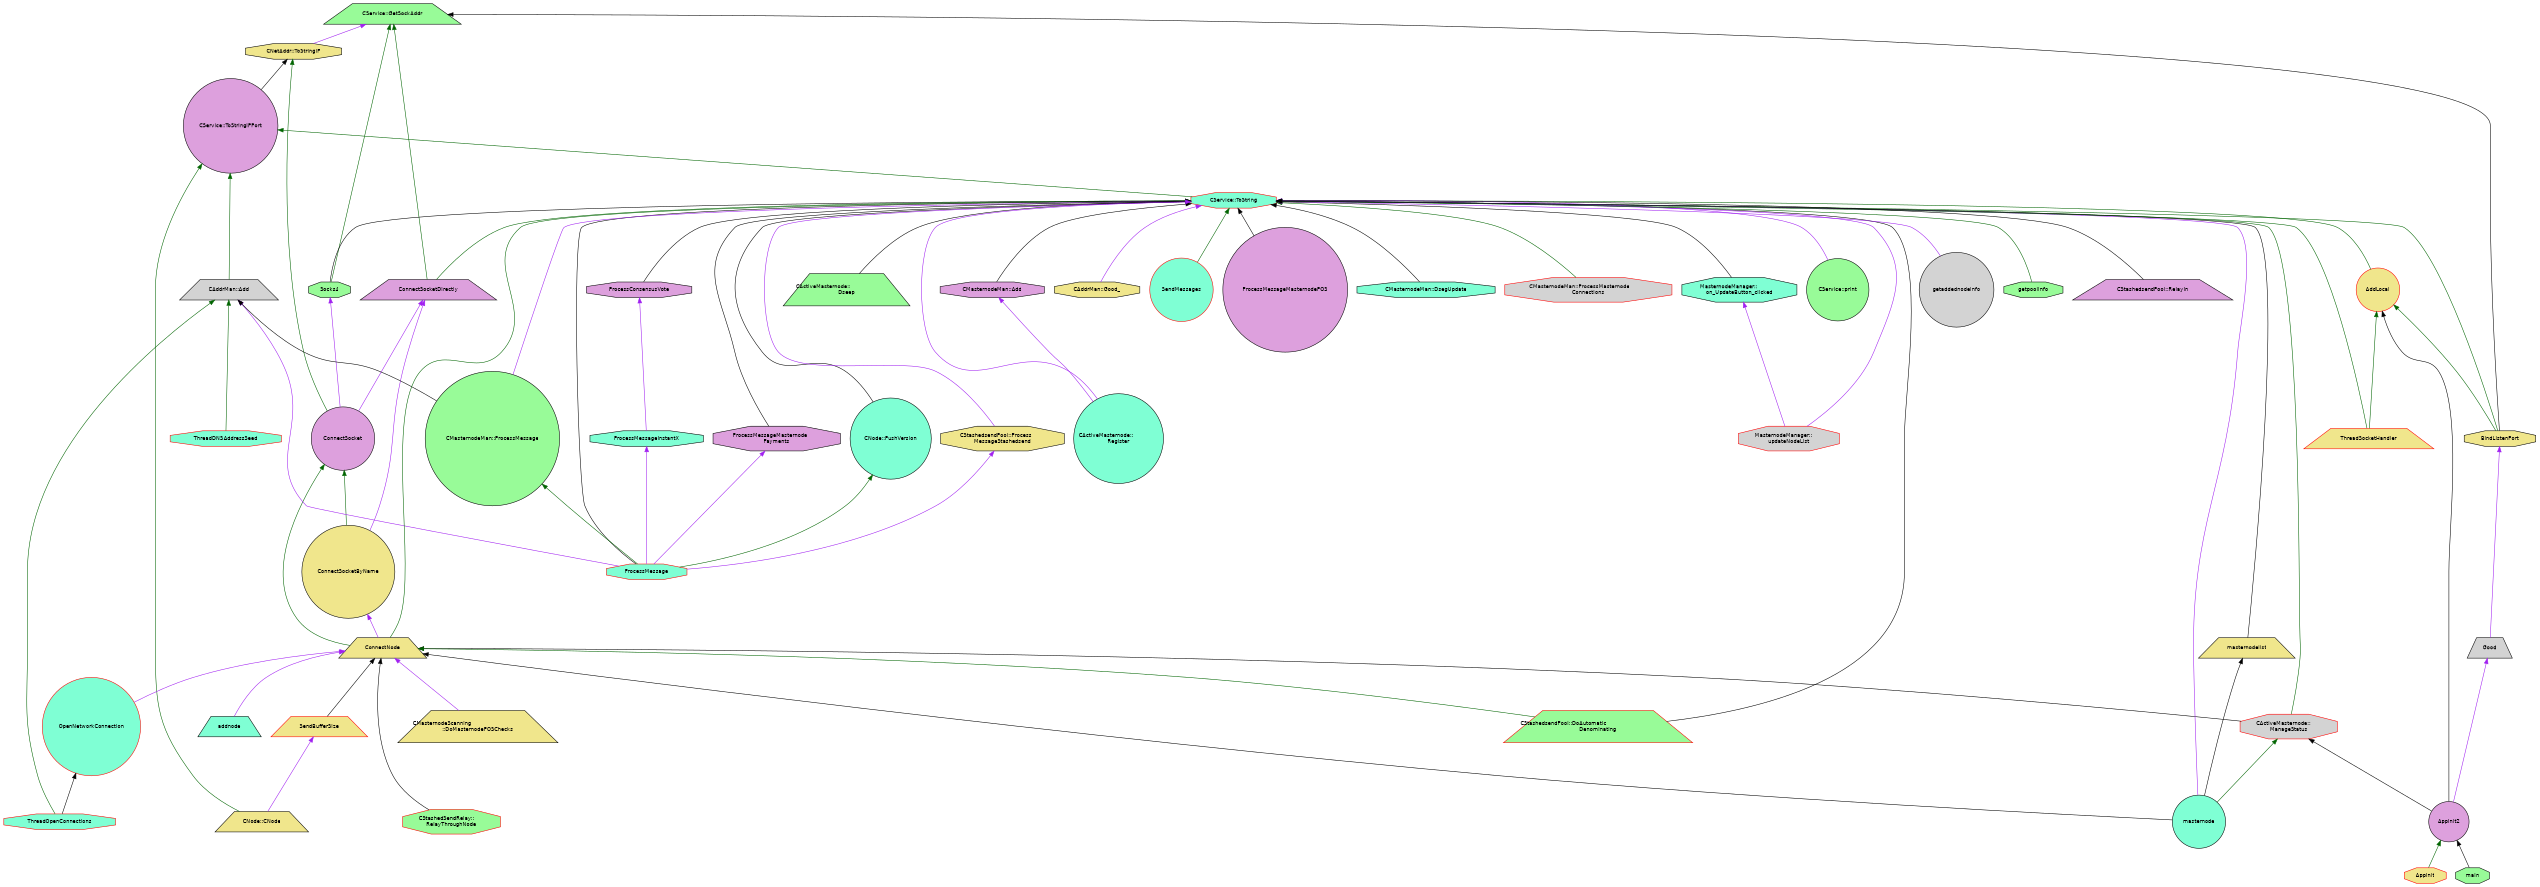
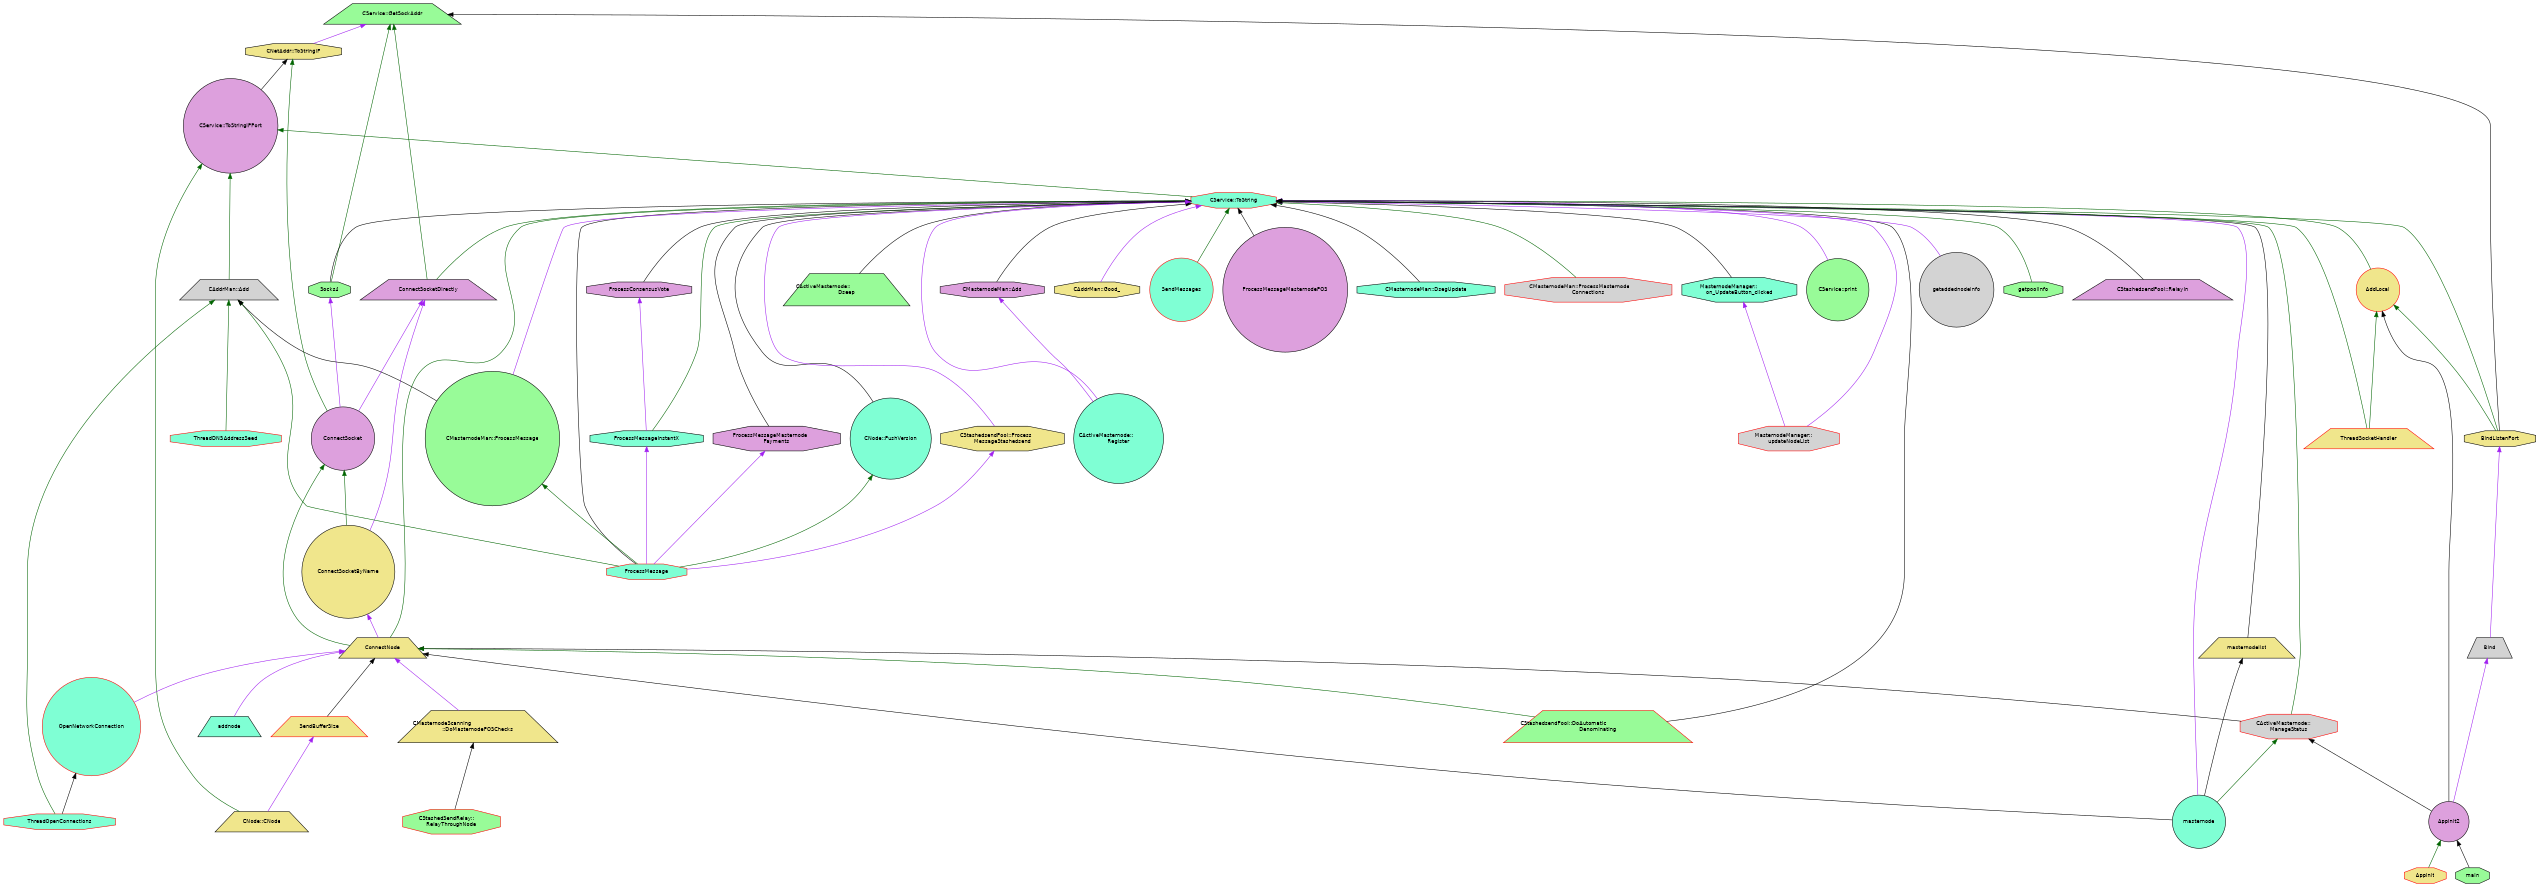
none -> (720, 226)
(354, 516) -> (354, 516)
(2490, 648) -> (2490, 648)
(382, 746) -> (463, 779)
